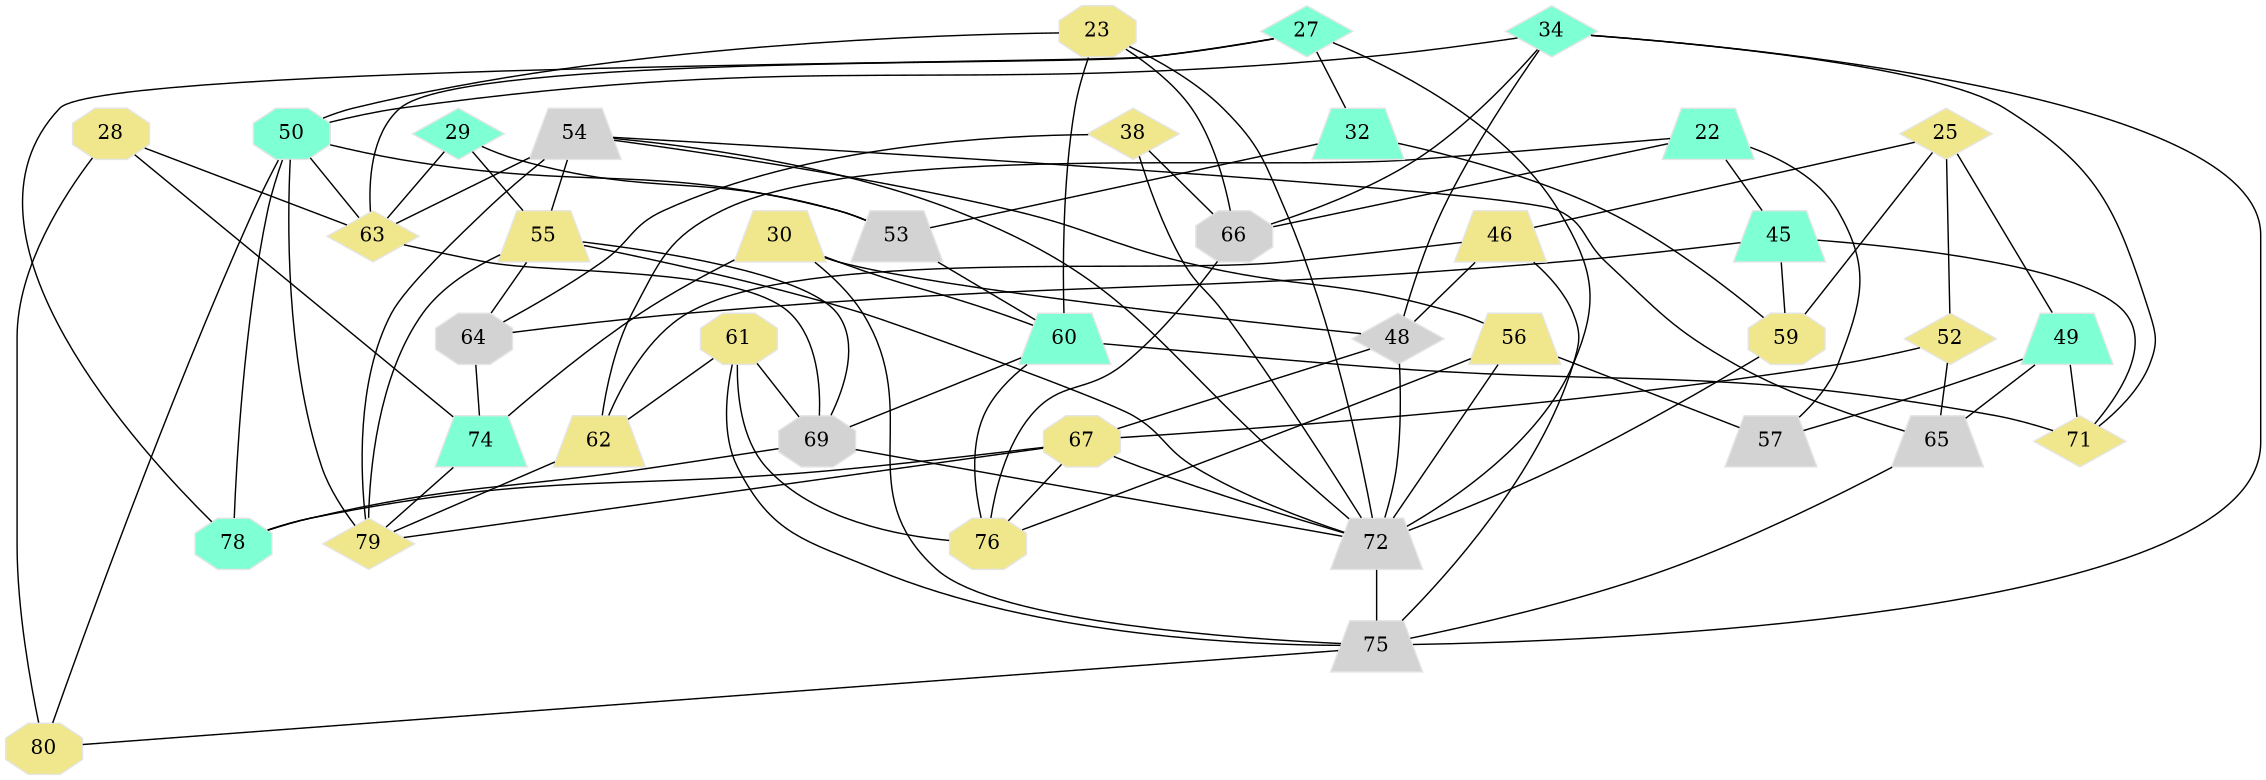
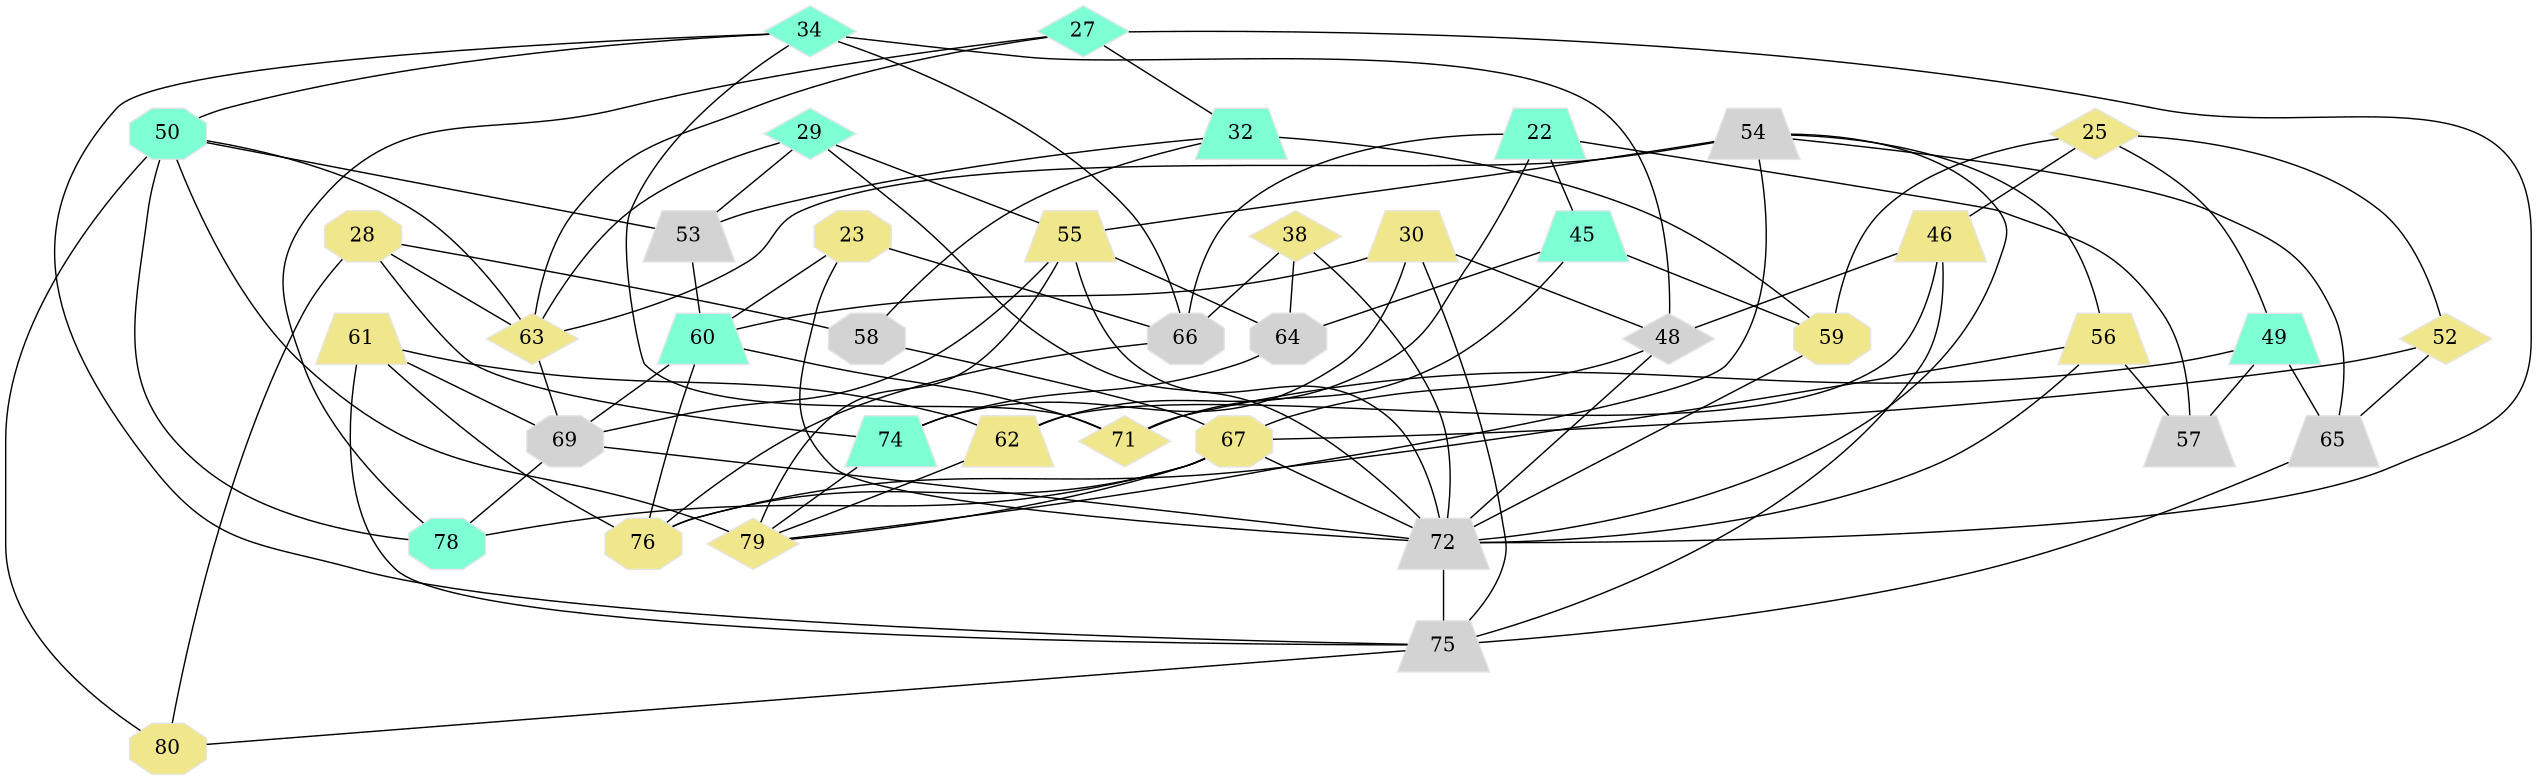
(688, 54) -> none
(739, 339) -> (362, 339)
none -> (867, 339)
none -> (1105, 371)
